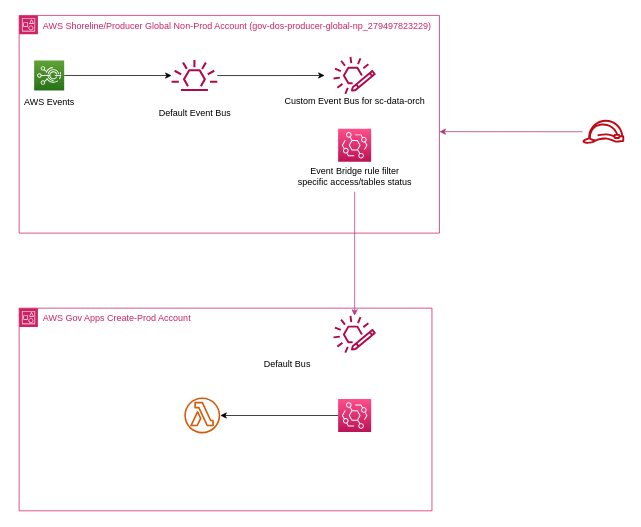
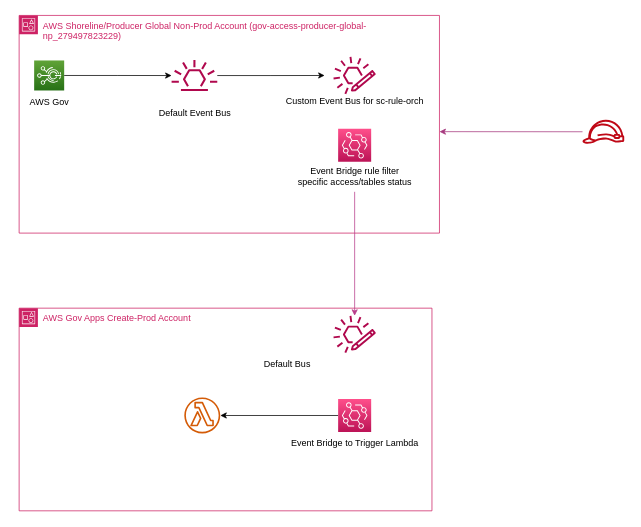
(241, 31) -> (241, 31)
(50, 102) -> (50, 102)
(355, 102) -> (355, 102)
none -> (354, 443)
